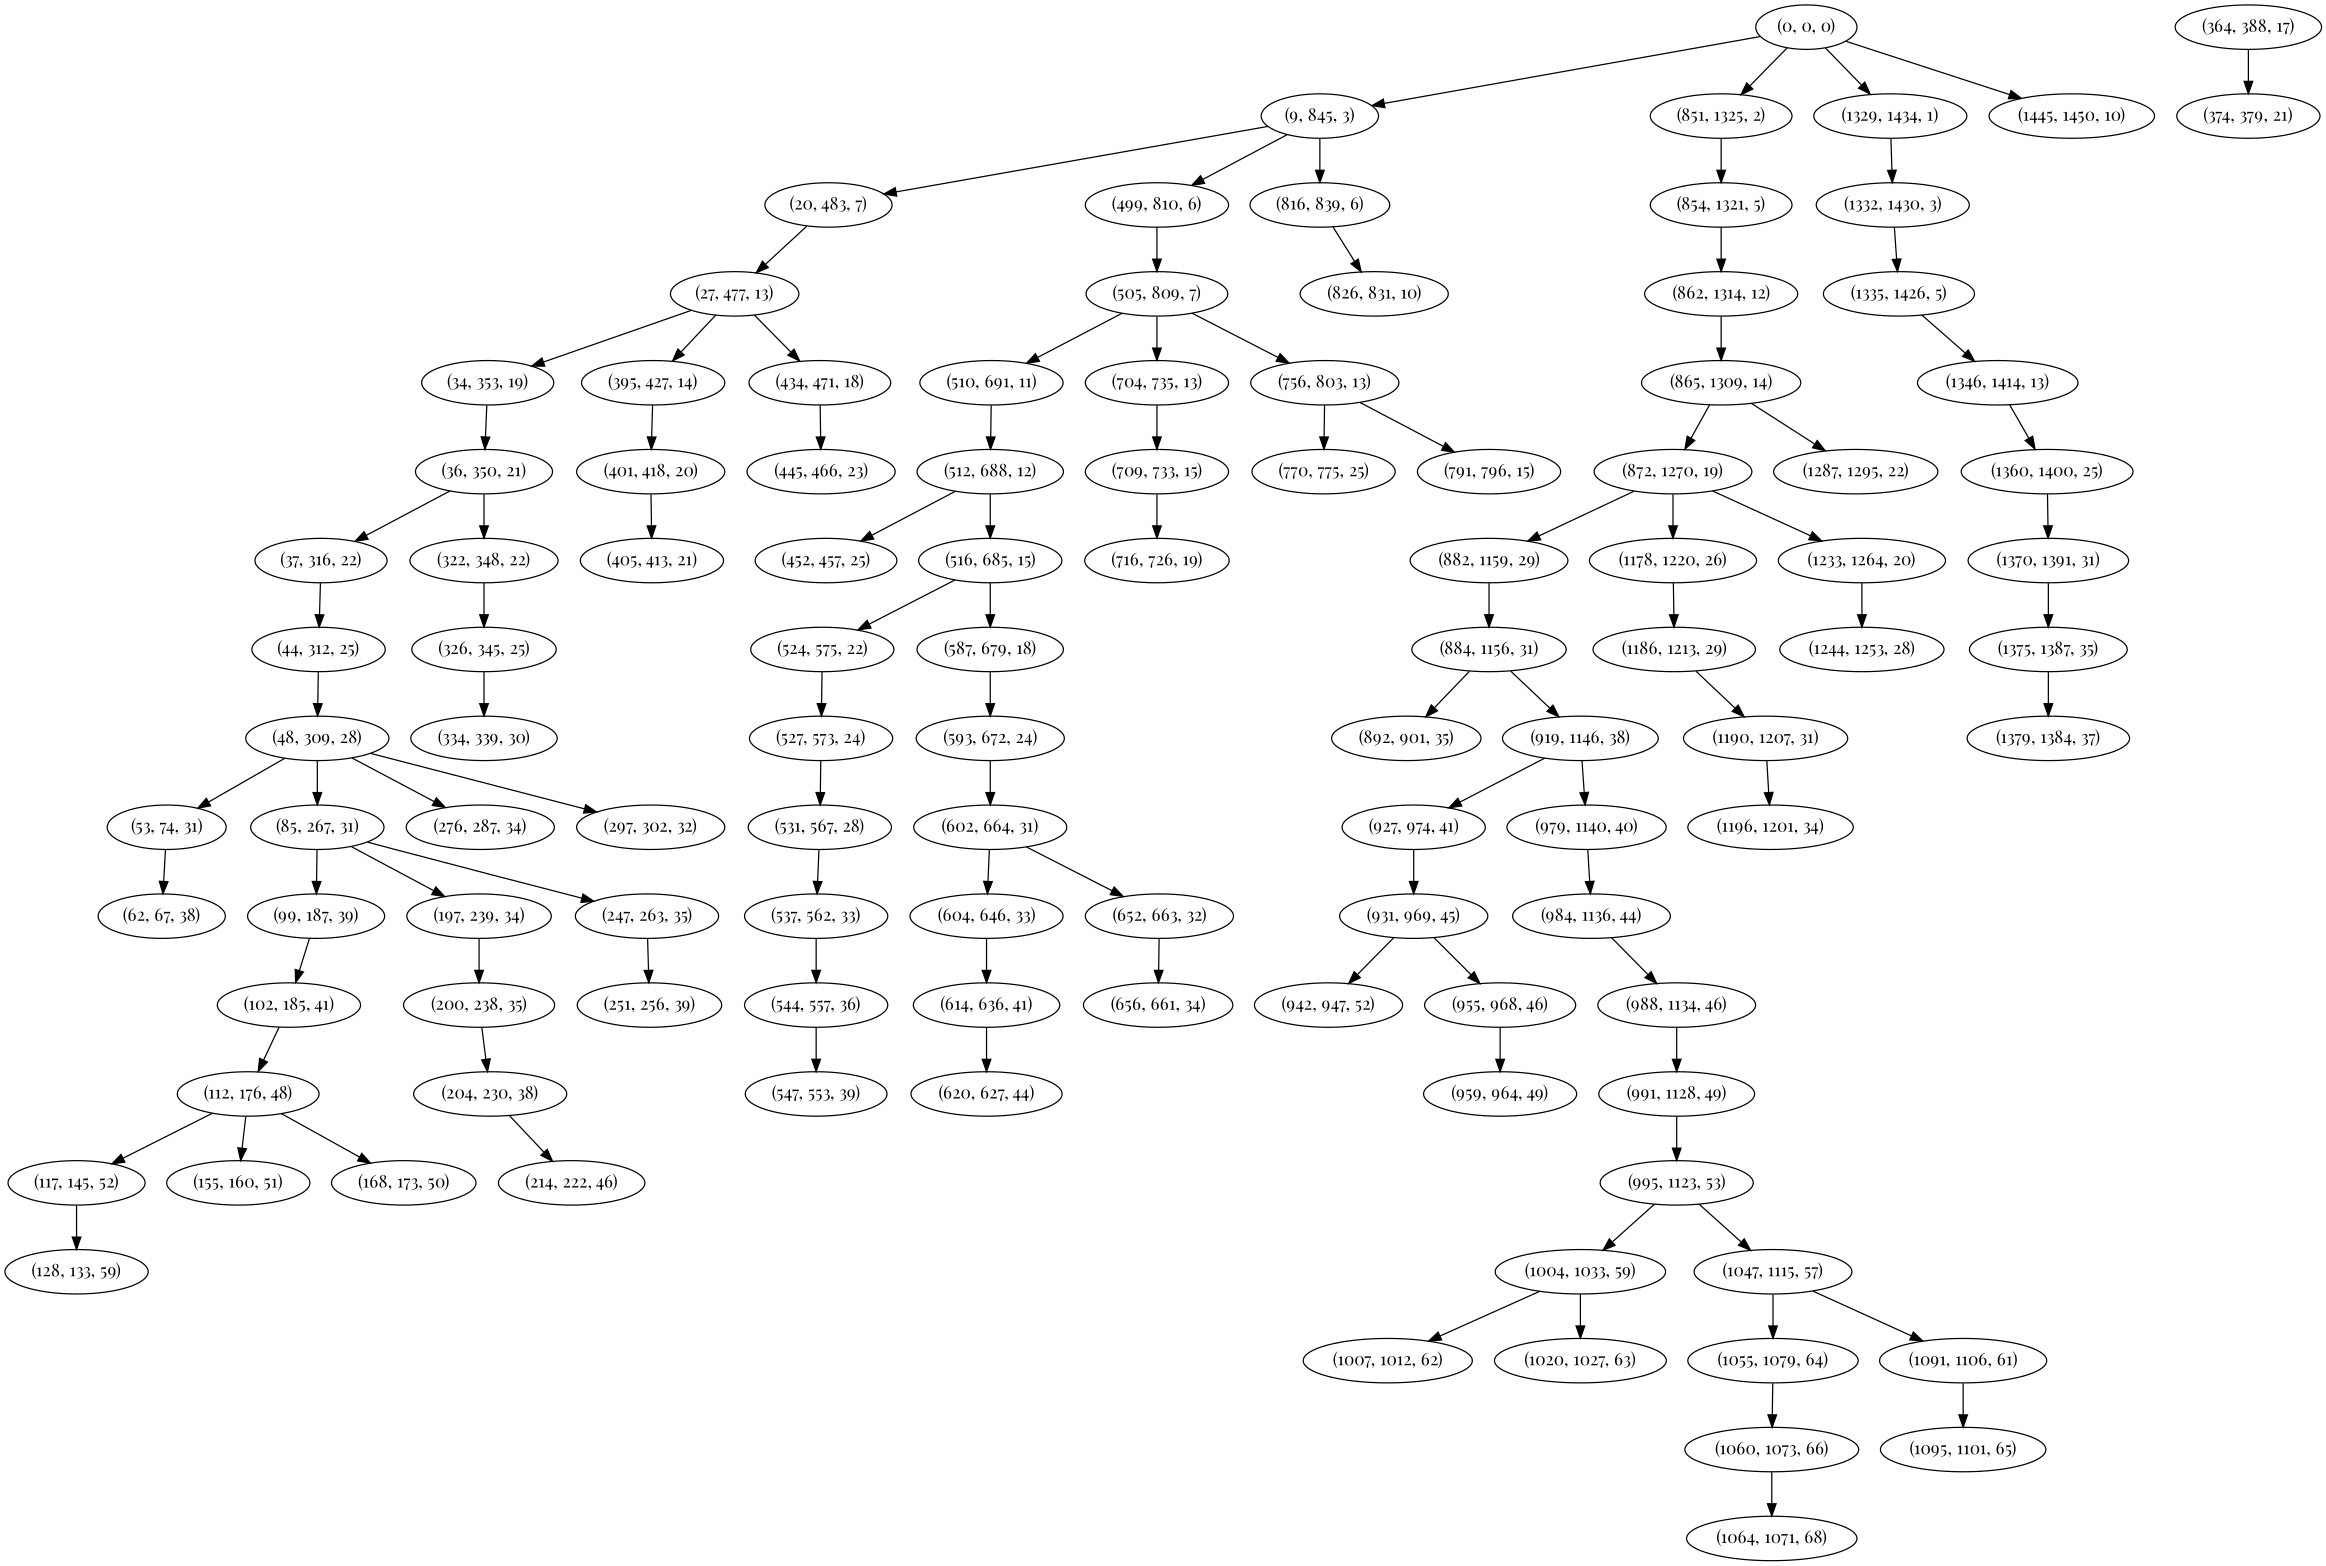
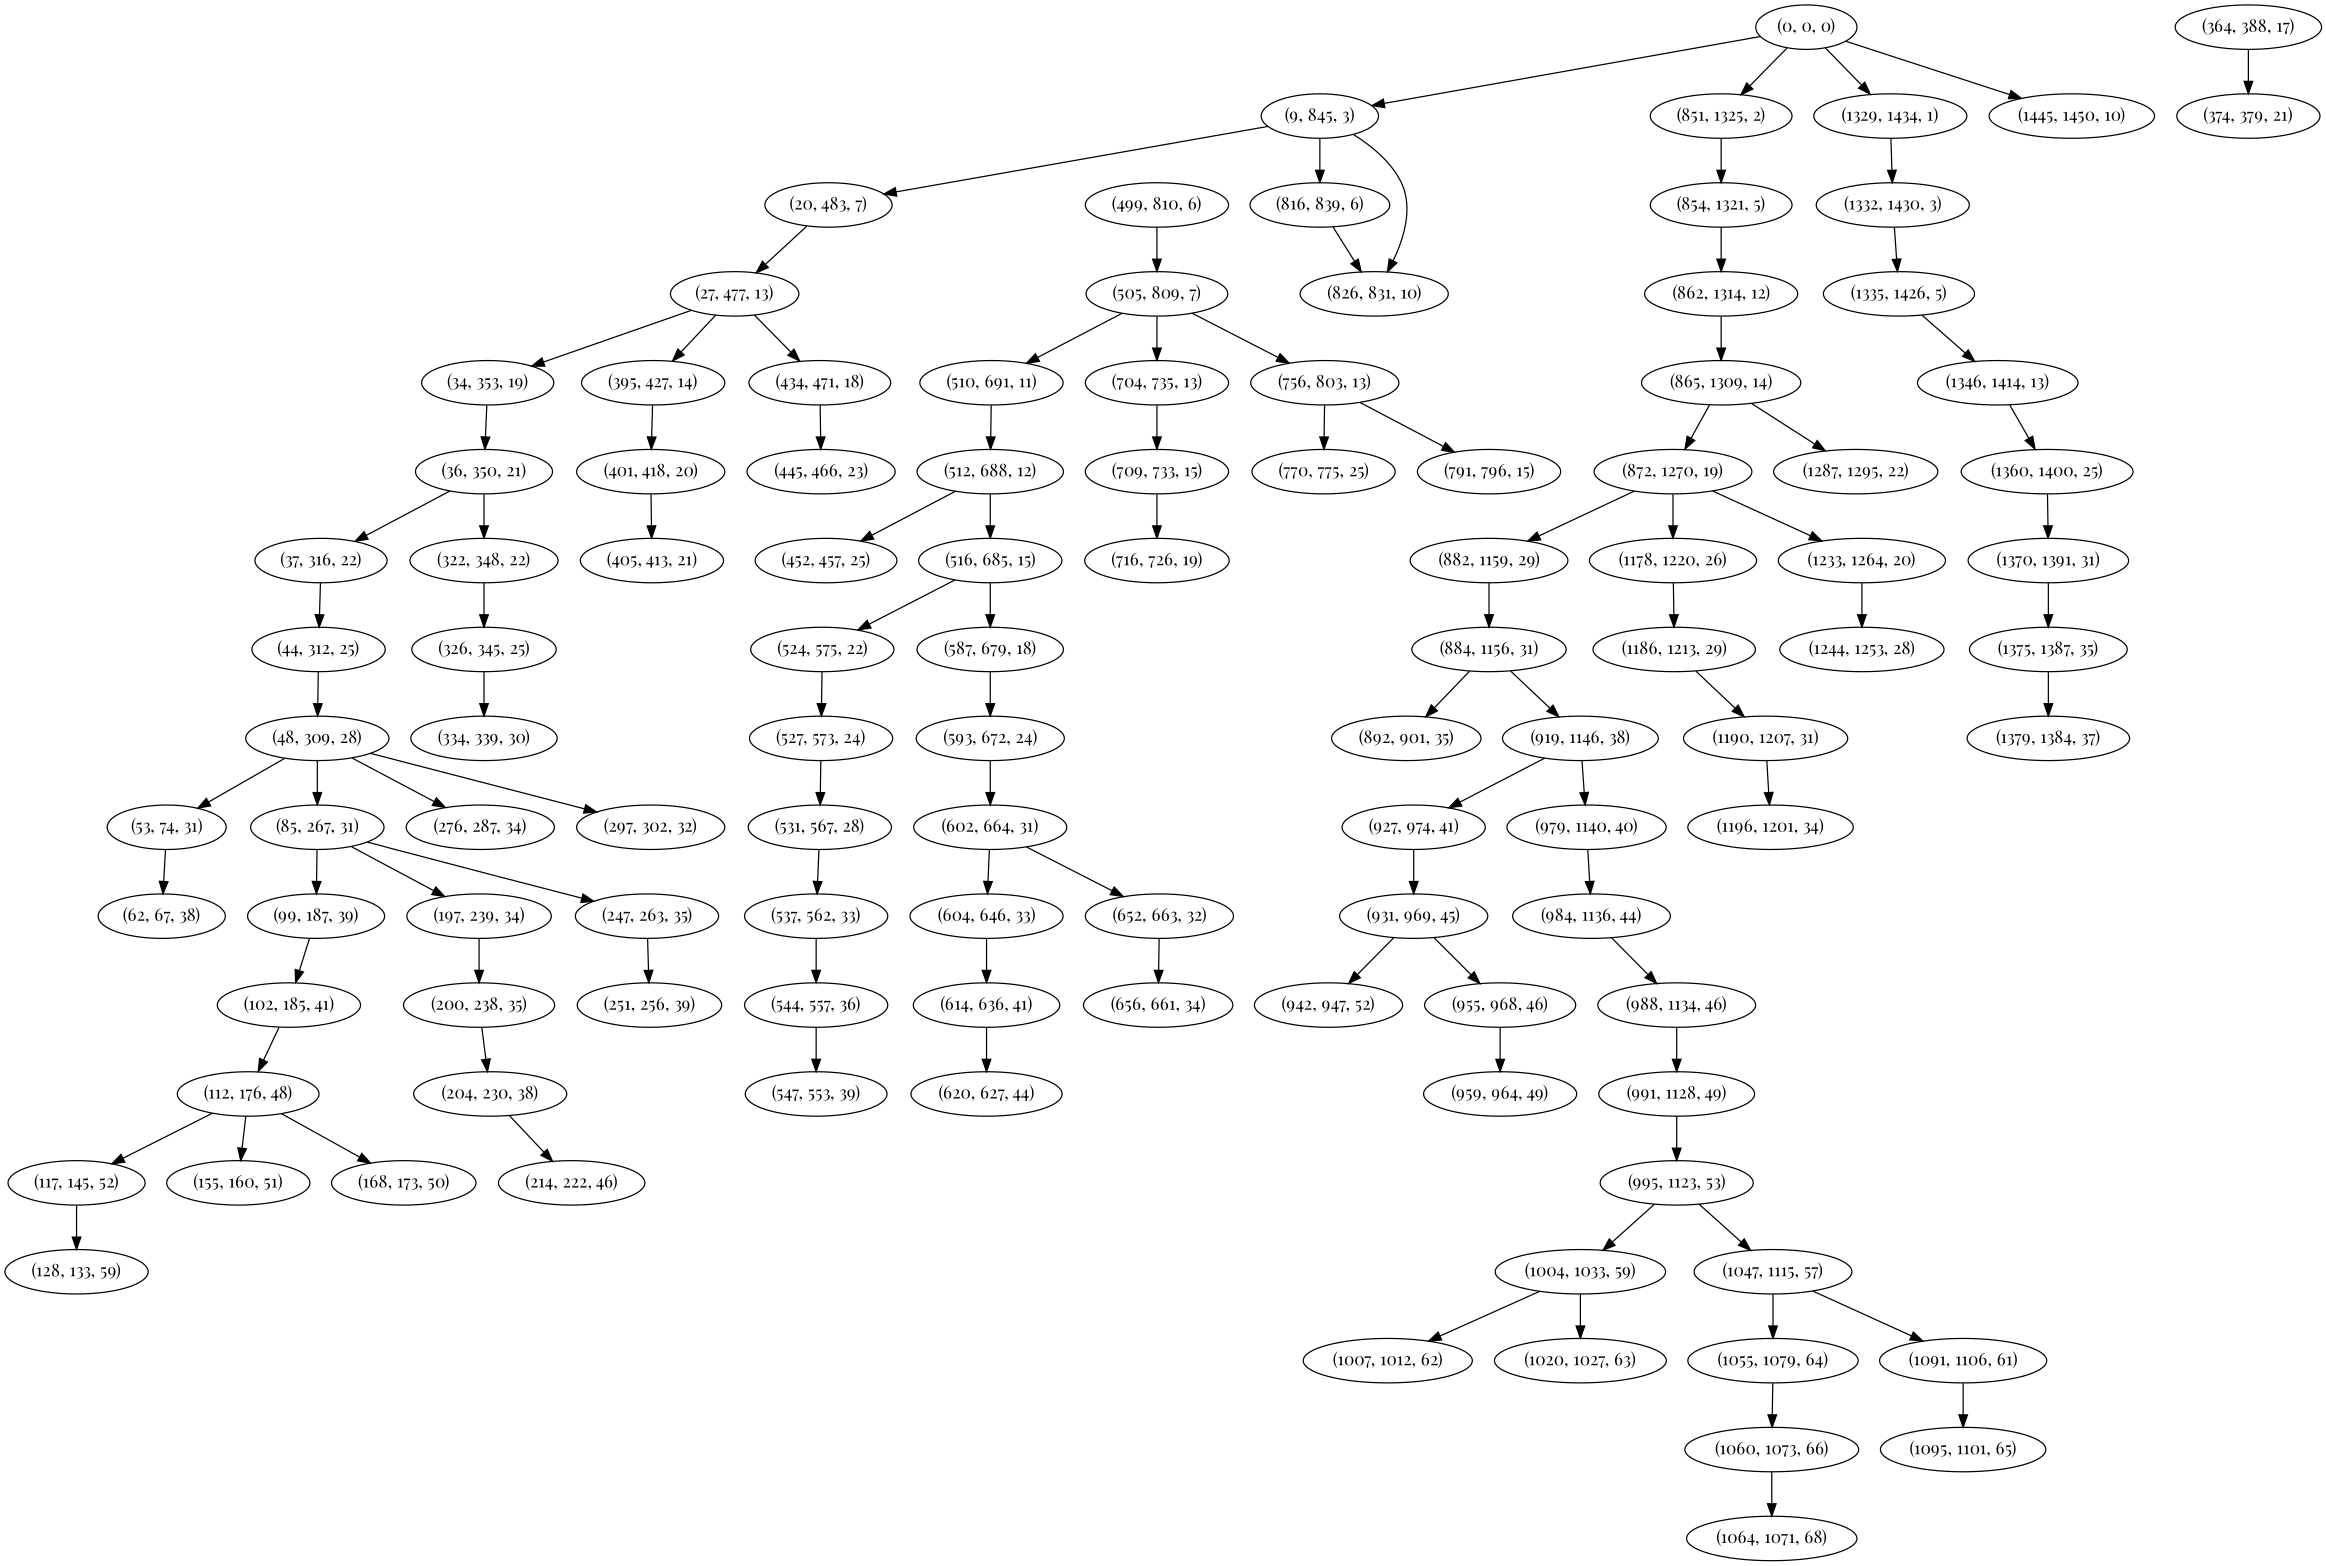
(1245, 157) -> (1404, 189)
